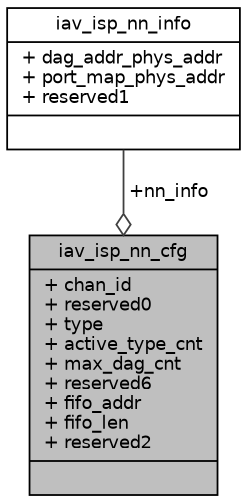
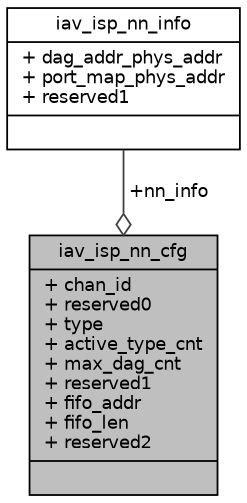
(98, 384) -> (98, 384)
